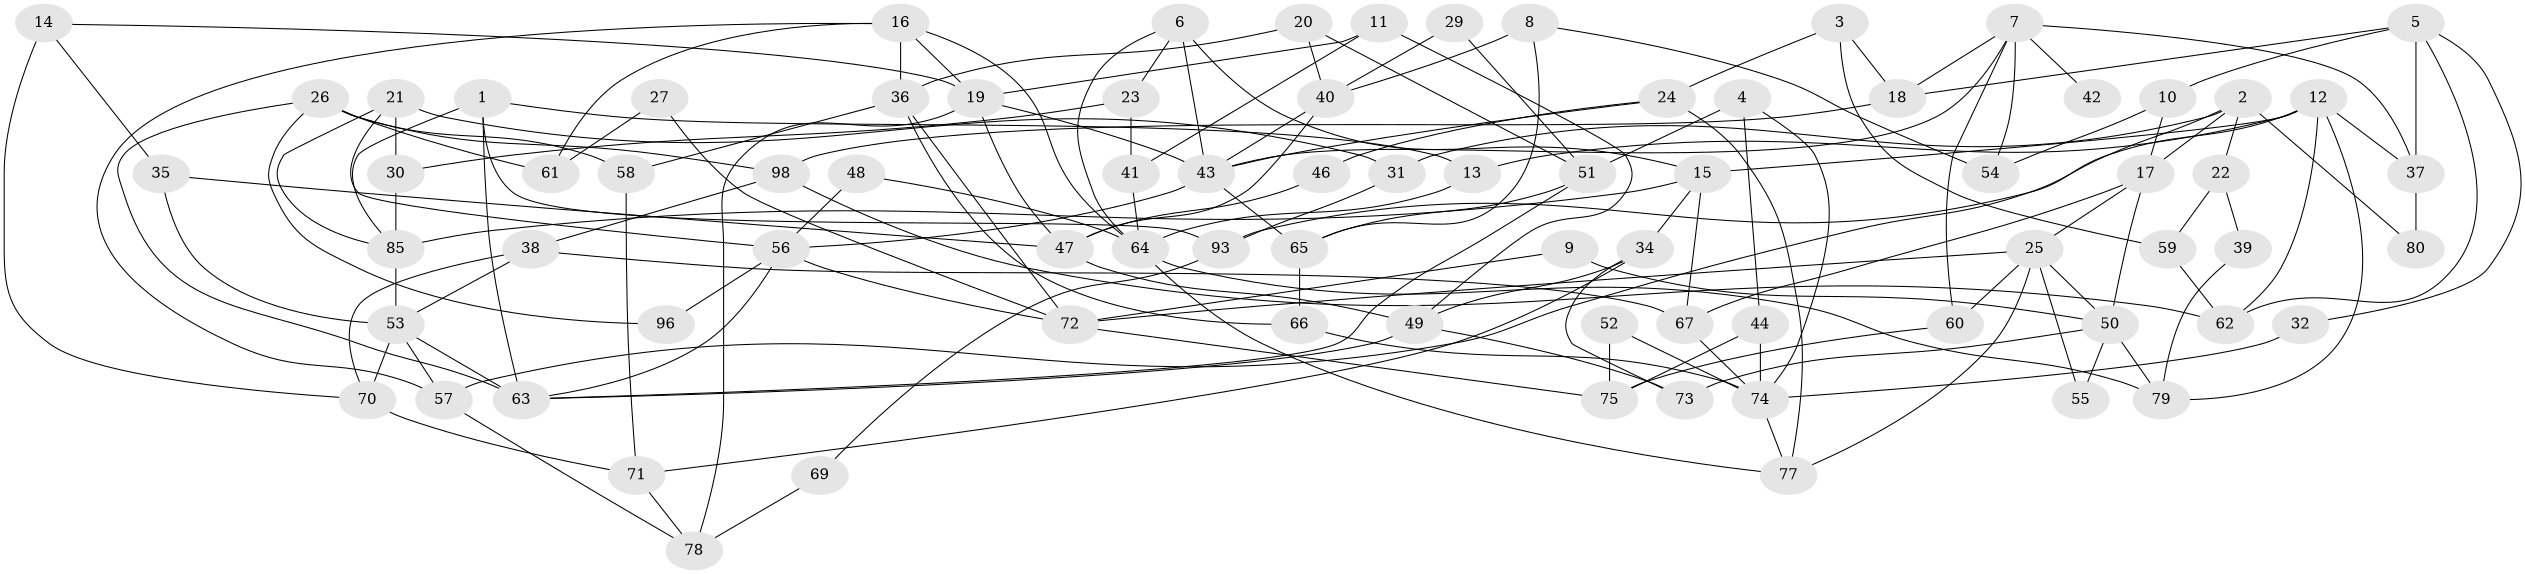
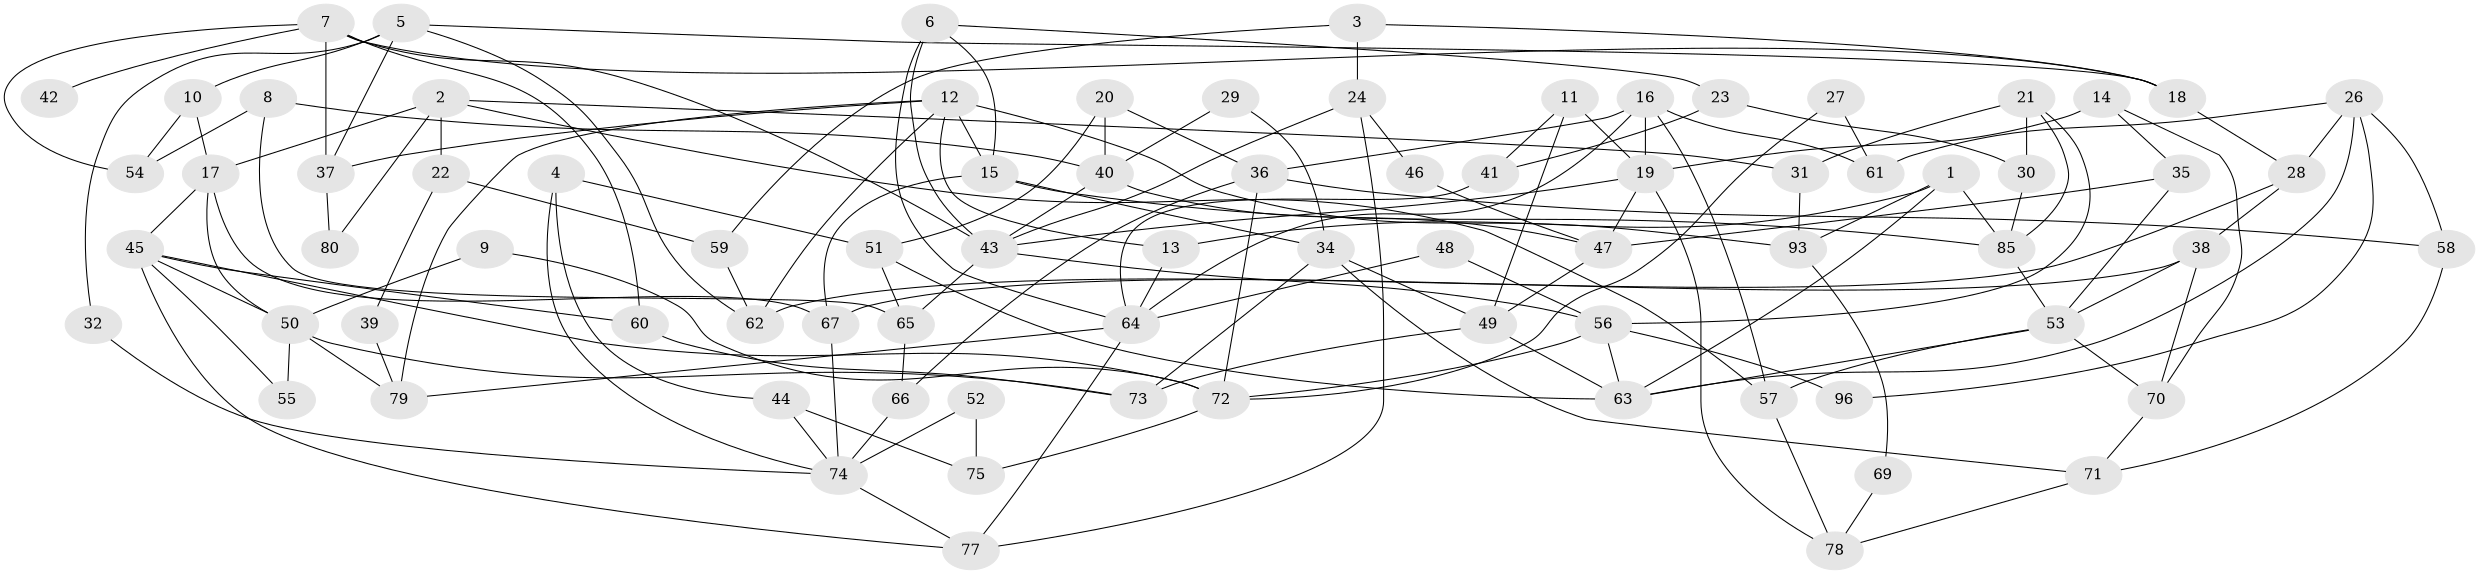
(1529, 107) -> (1300, 159)
(781, 174) -> (2297, 174)
(2035, 249) -> (135, 249)
(1778, 350) -> (886, 371)
